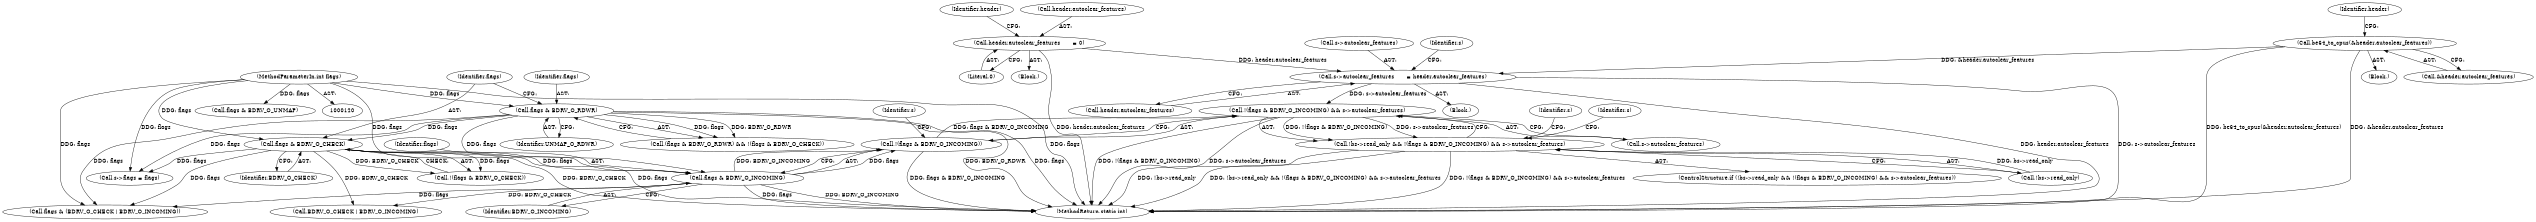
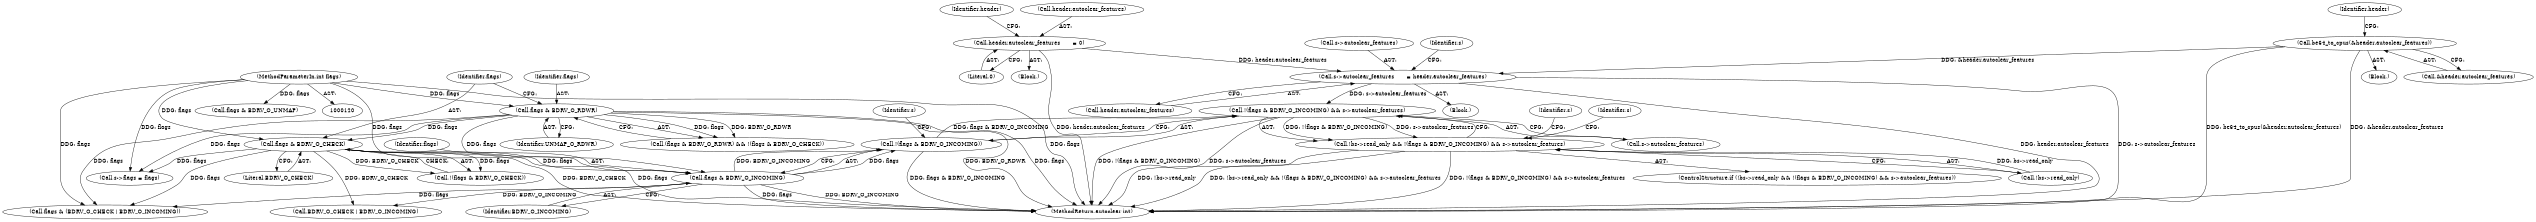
(278, 178) -> (278, 178)
(540, 195) -> (540, 195)
(1092, 212) -> (1092, 212)
